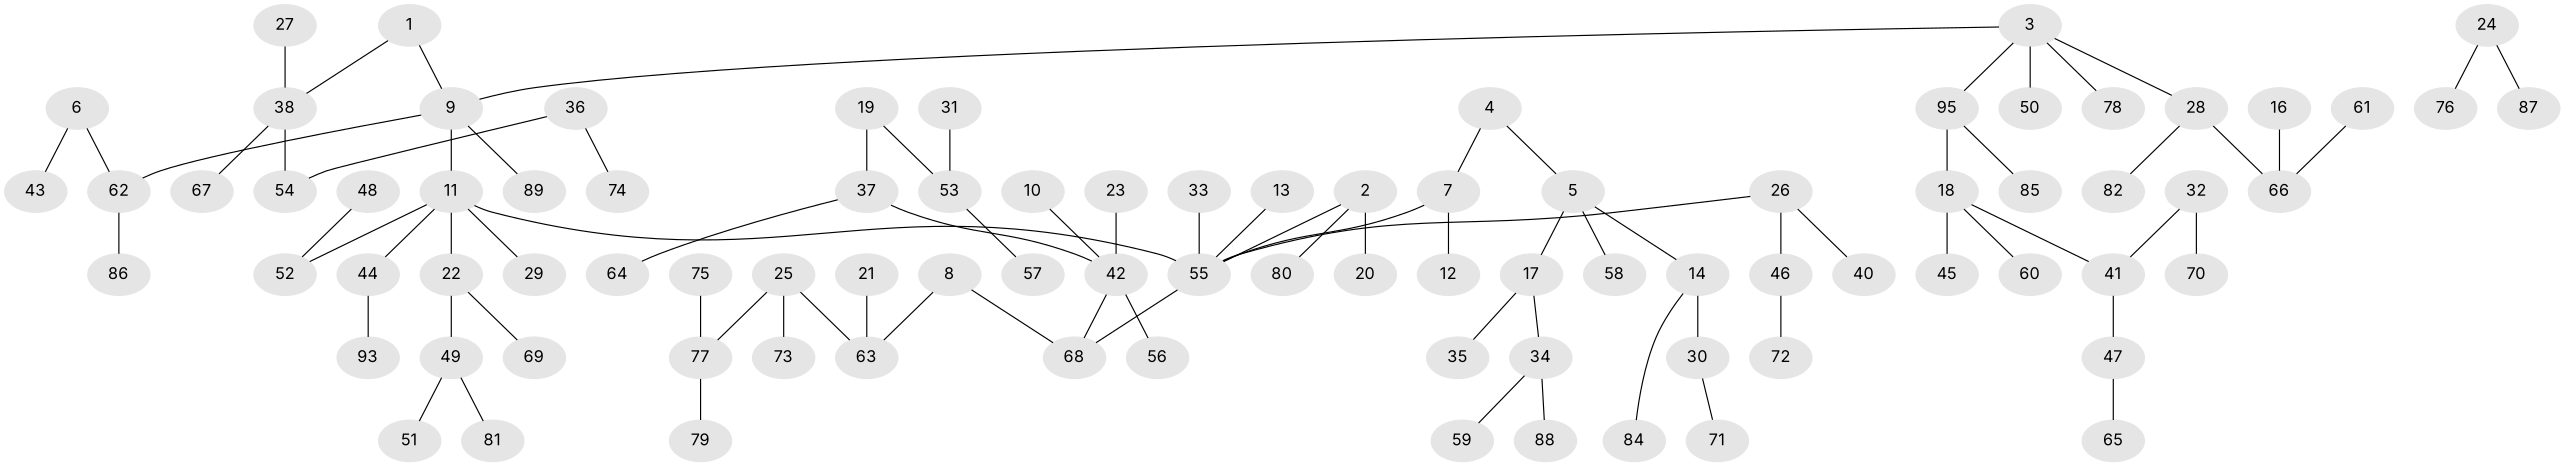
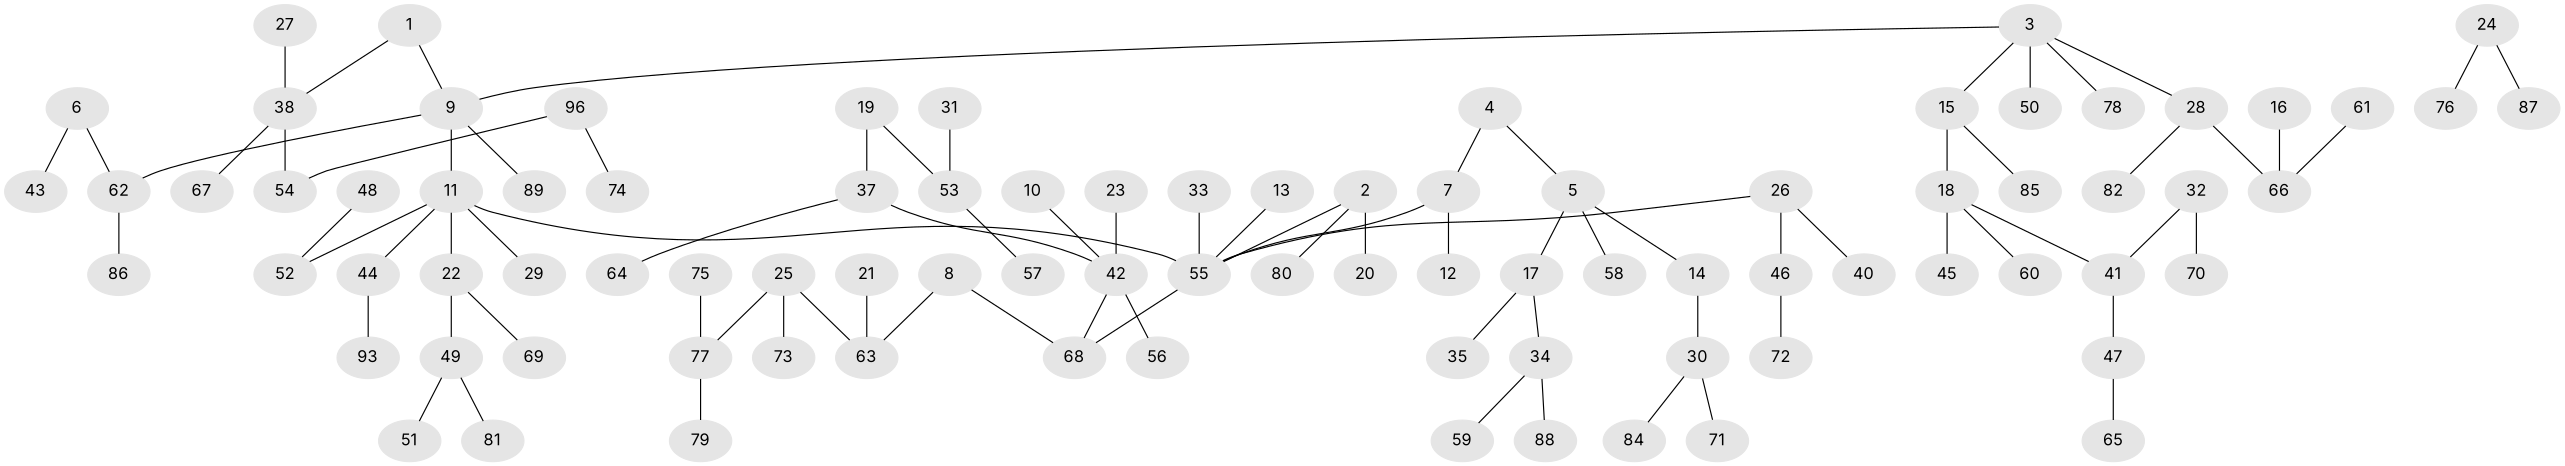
(576, 108) -> (576, 108)
(1947, 108) -> (1947, 108)
(1650, 353) -> (1666, 399)
